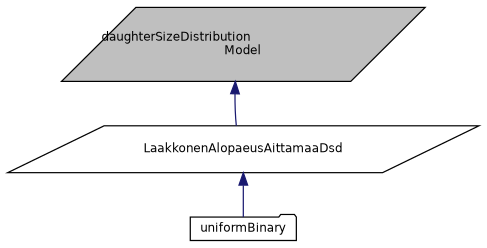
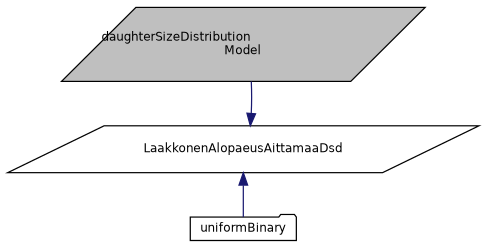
(235, 110) -> (252, 97)
